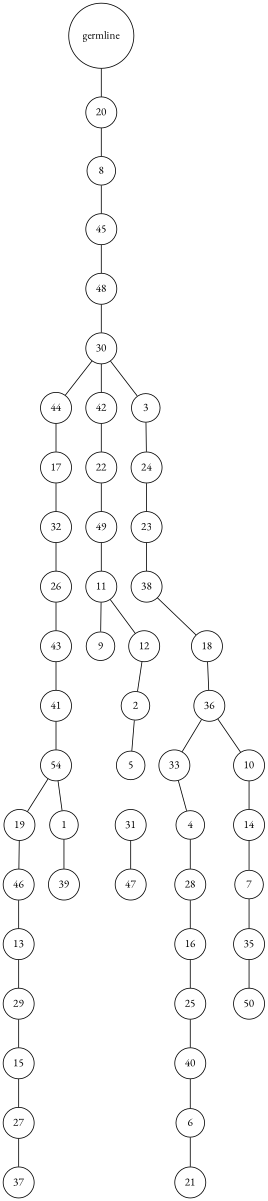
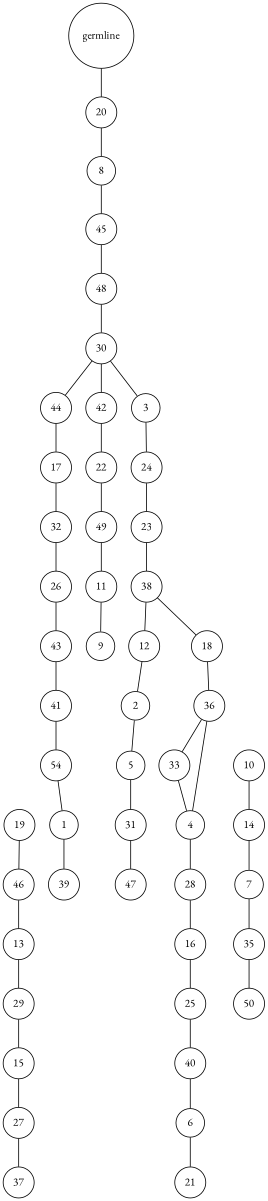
(123, 616) -> (145, 616)
(229, 736) -> (200, 766)
(38, 795) -> none
none -> (131, 795)
